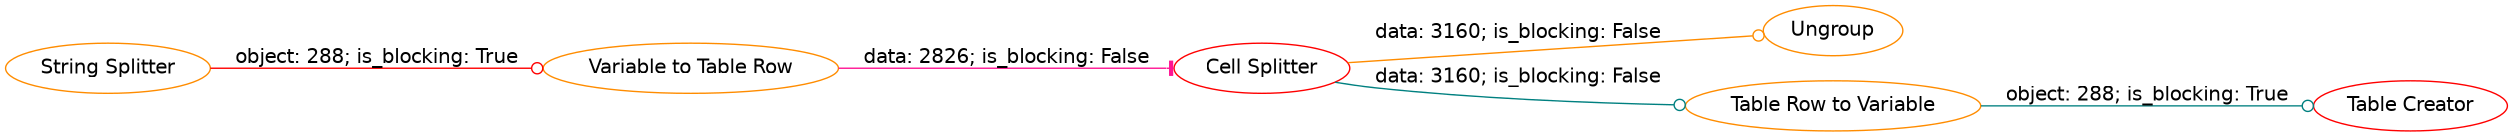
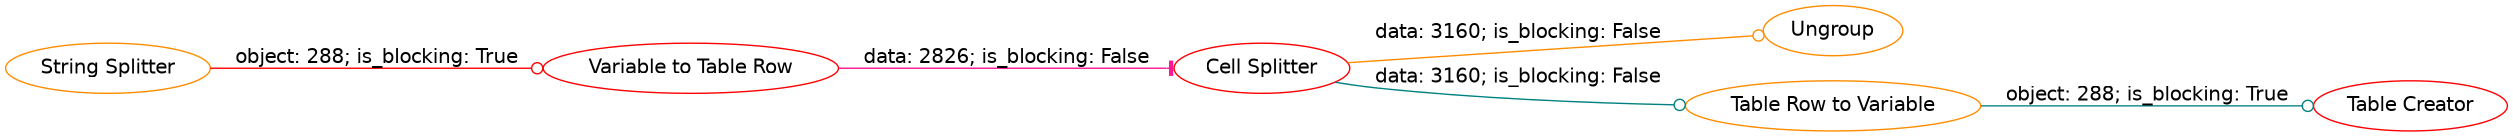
(691, 68) -> (691, 68)
